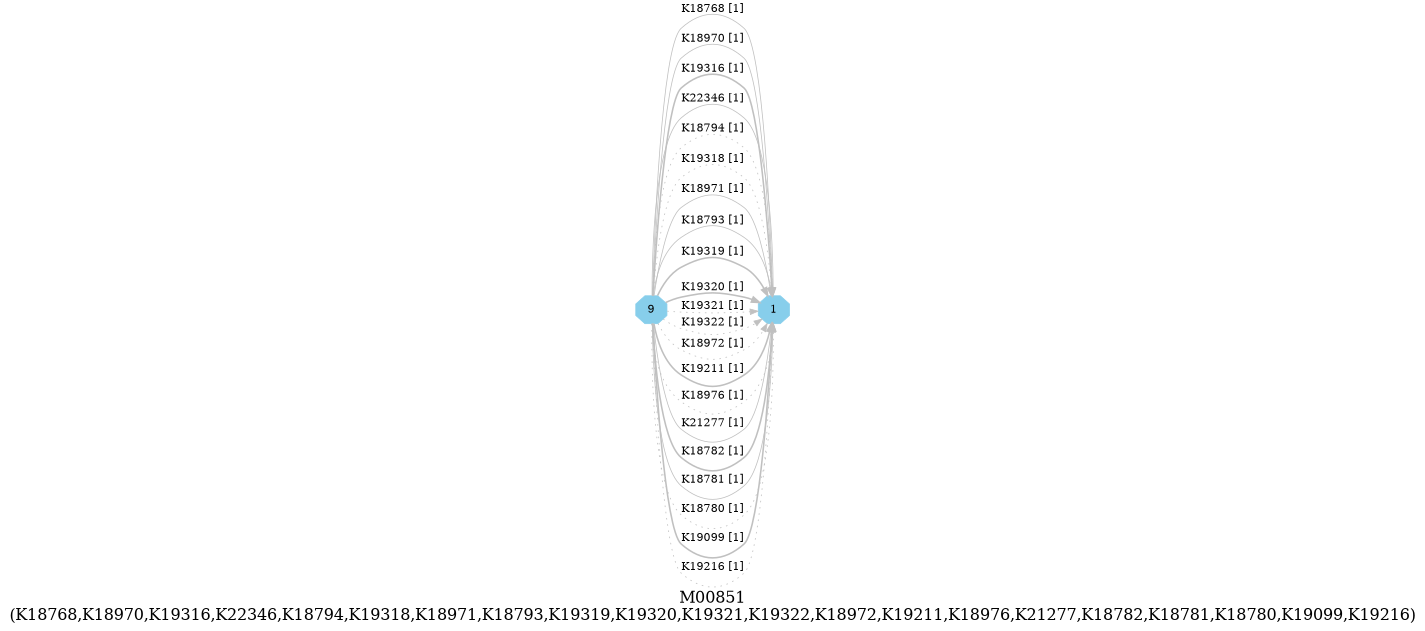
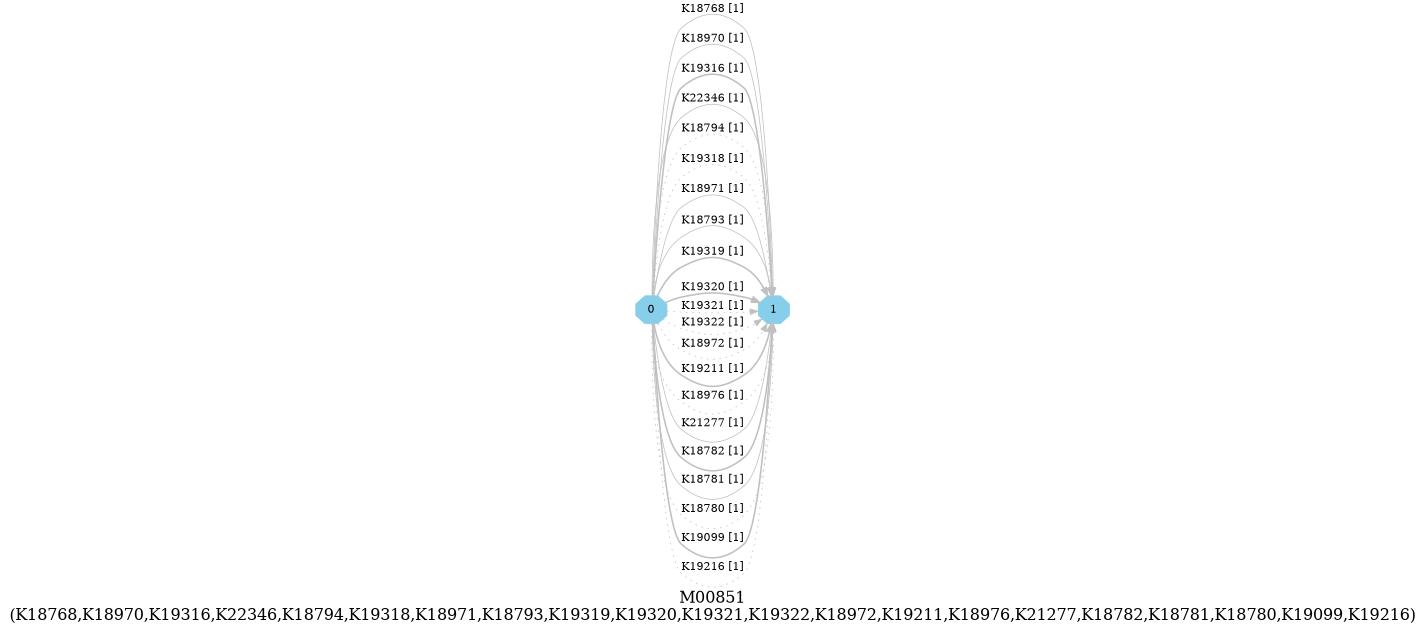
(651, 310) -> (651, 310)
